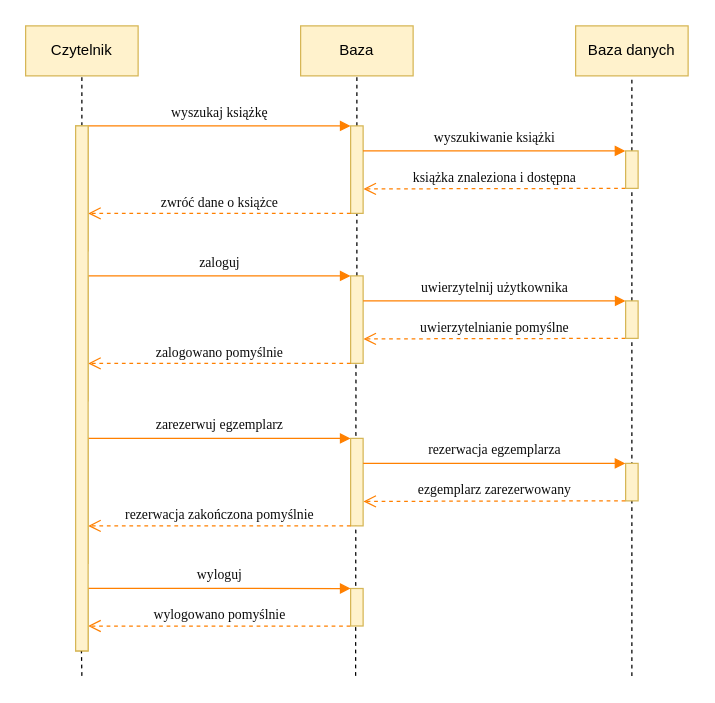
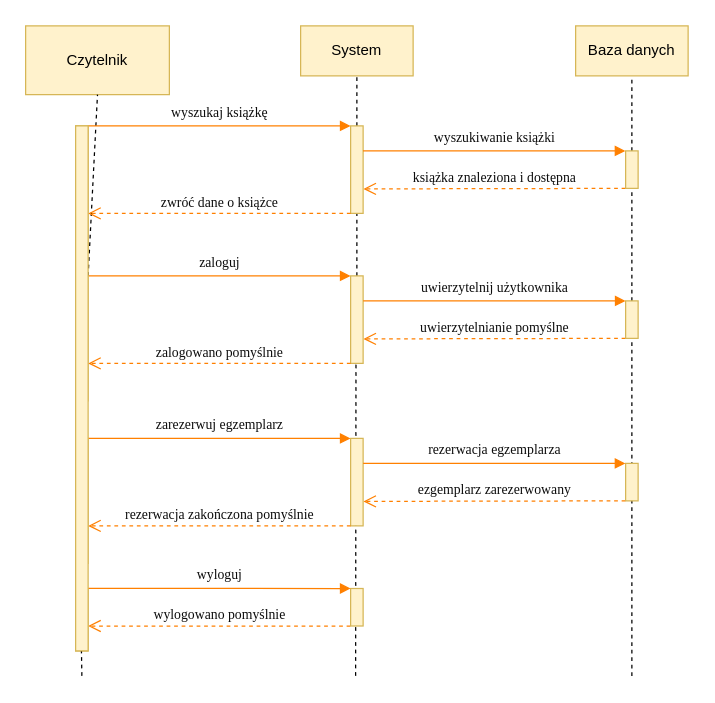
(82, 51) -> (98, 60)
(357, 51) -> (357, 51)
